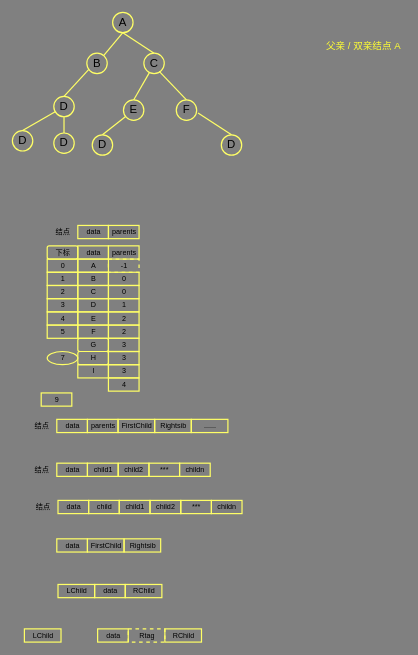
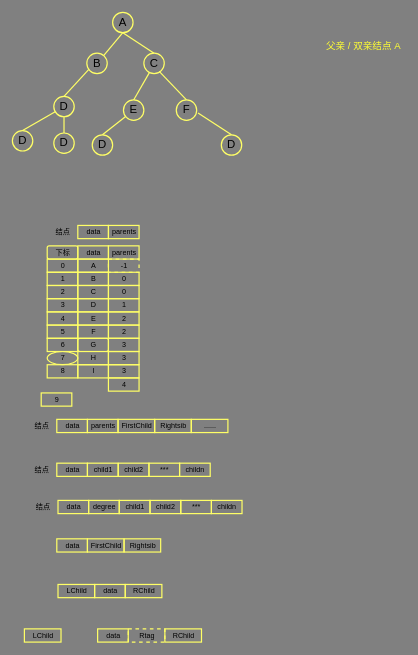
none -> (62, 345)
(93, 358) -> (93, 358)
none -> (62, 371)
(104, 507) -> (104, 507)
